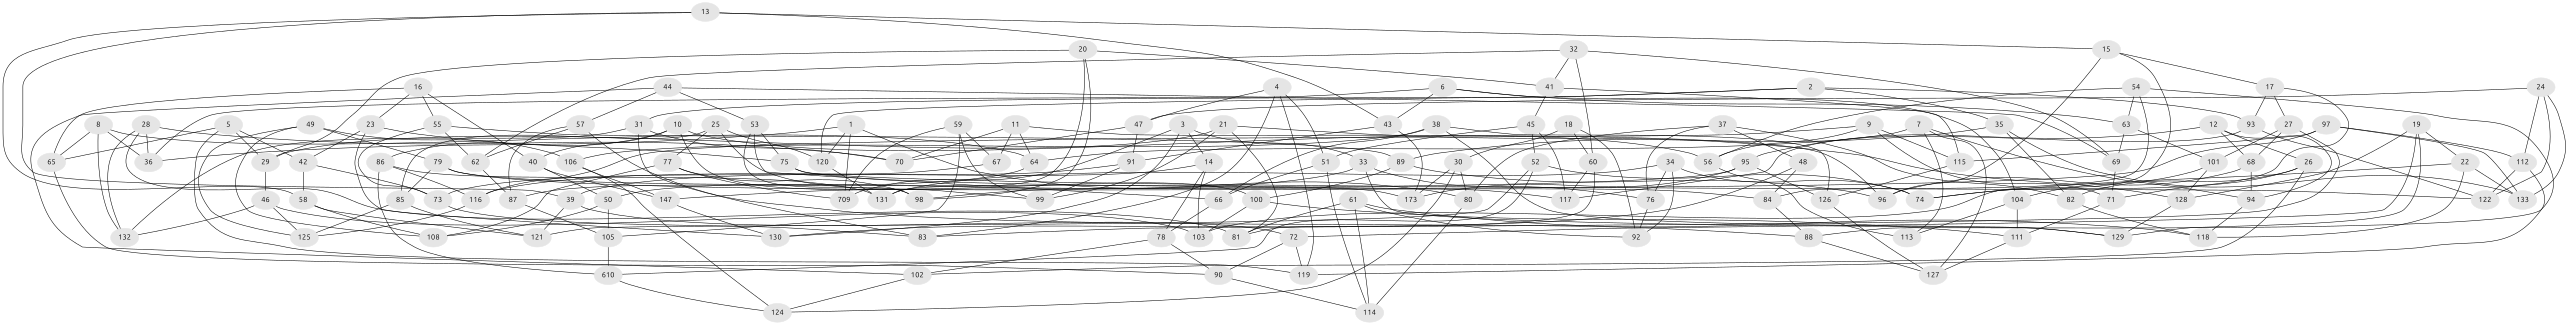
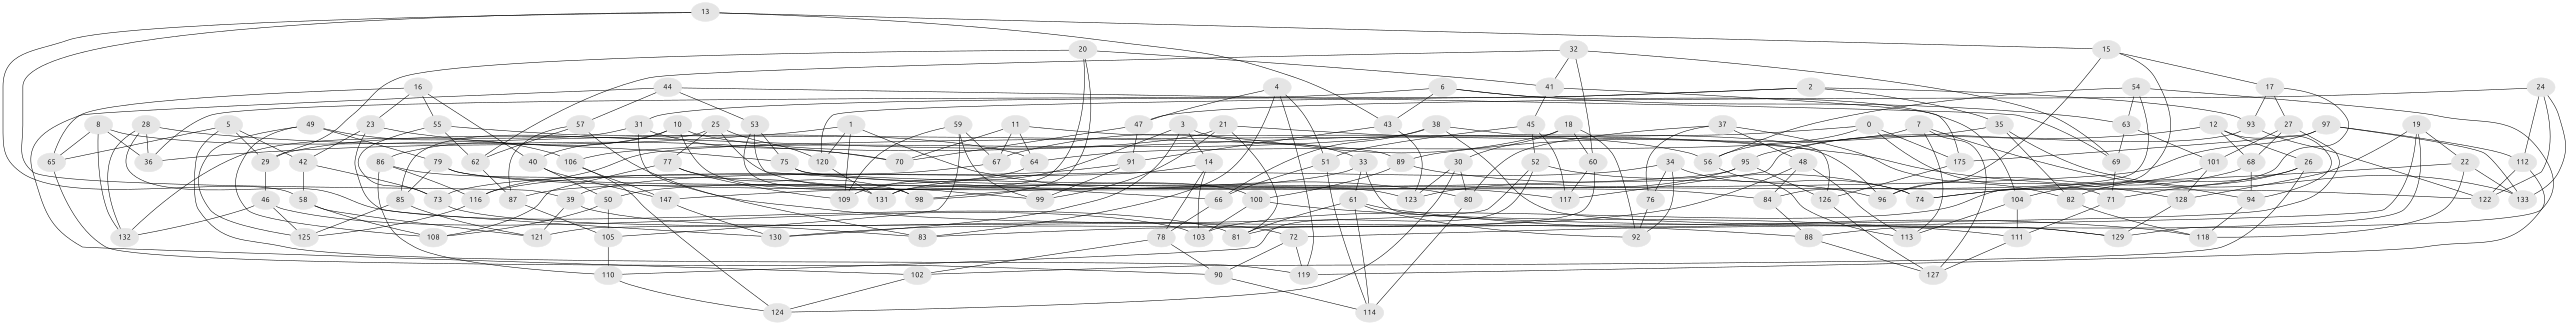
(1869, 125) -> (1869, 125)
none -> (1393, 153)
(1960, 162) -> (1960, 162)
(1505, 186) -> (1358, 181)
(844, 200) -> (844, 200)
(1411, 200) -> (1411, 200)
none -> (1854, 201)
(608, 275) -> (608, 275)
